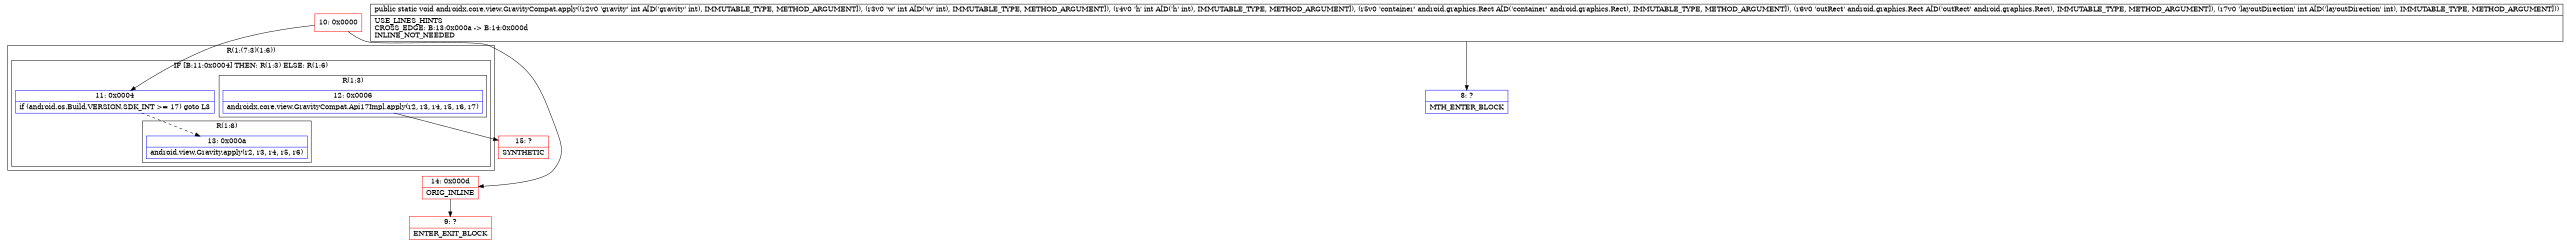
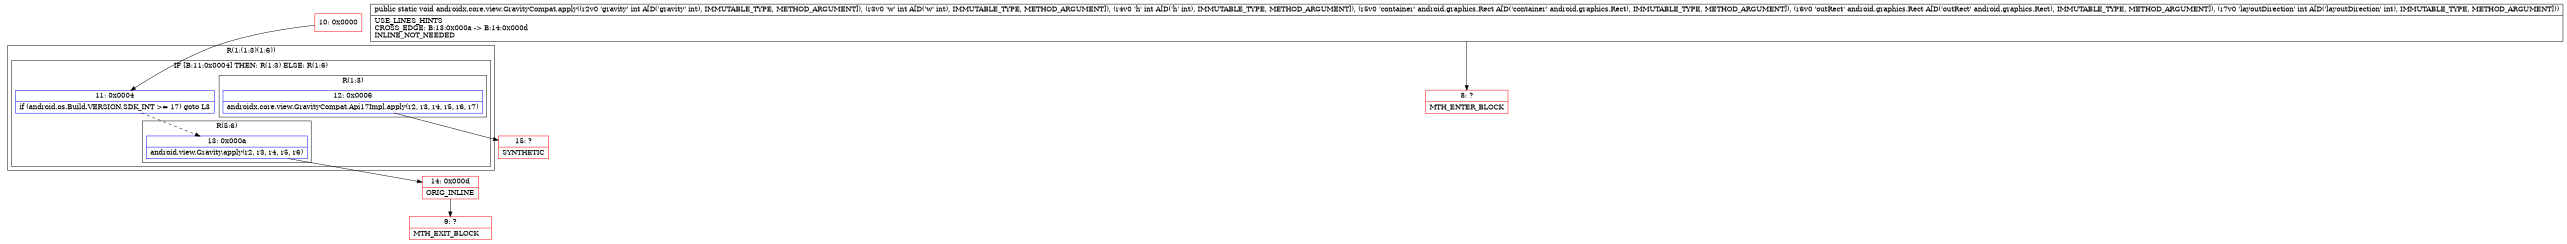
(251, 51) -> (251, 51)
(524, 68) -> (372, 173)
(1467, 102) -> (1467, 102)
(227, 127) -> (227, 127)
(450, 234) -> (446, 234)
